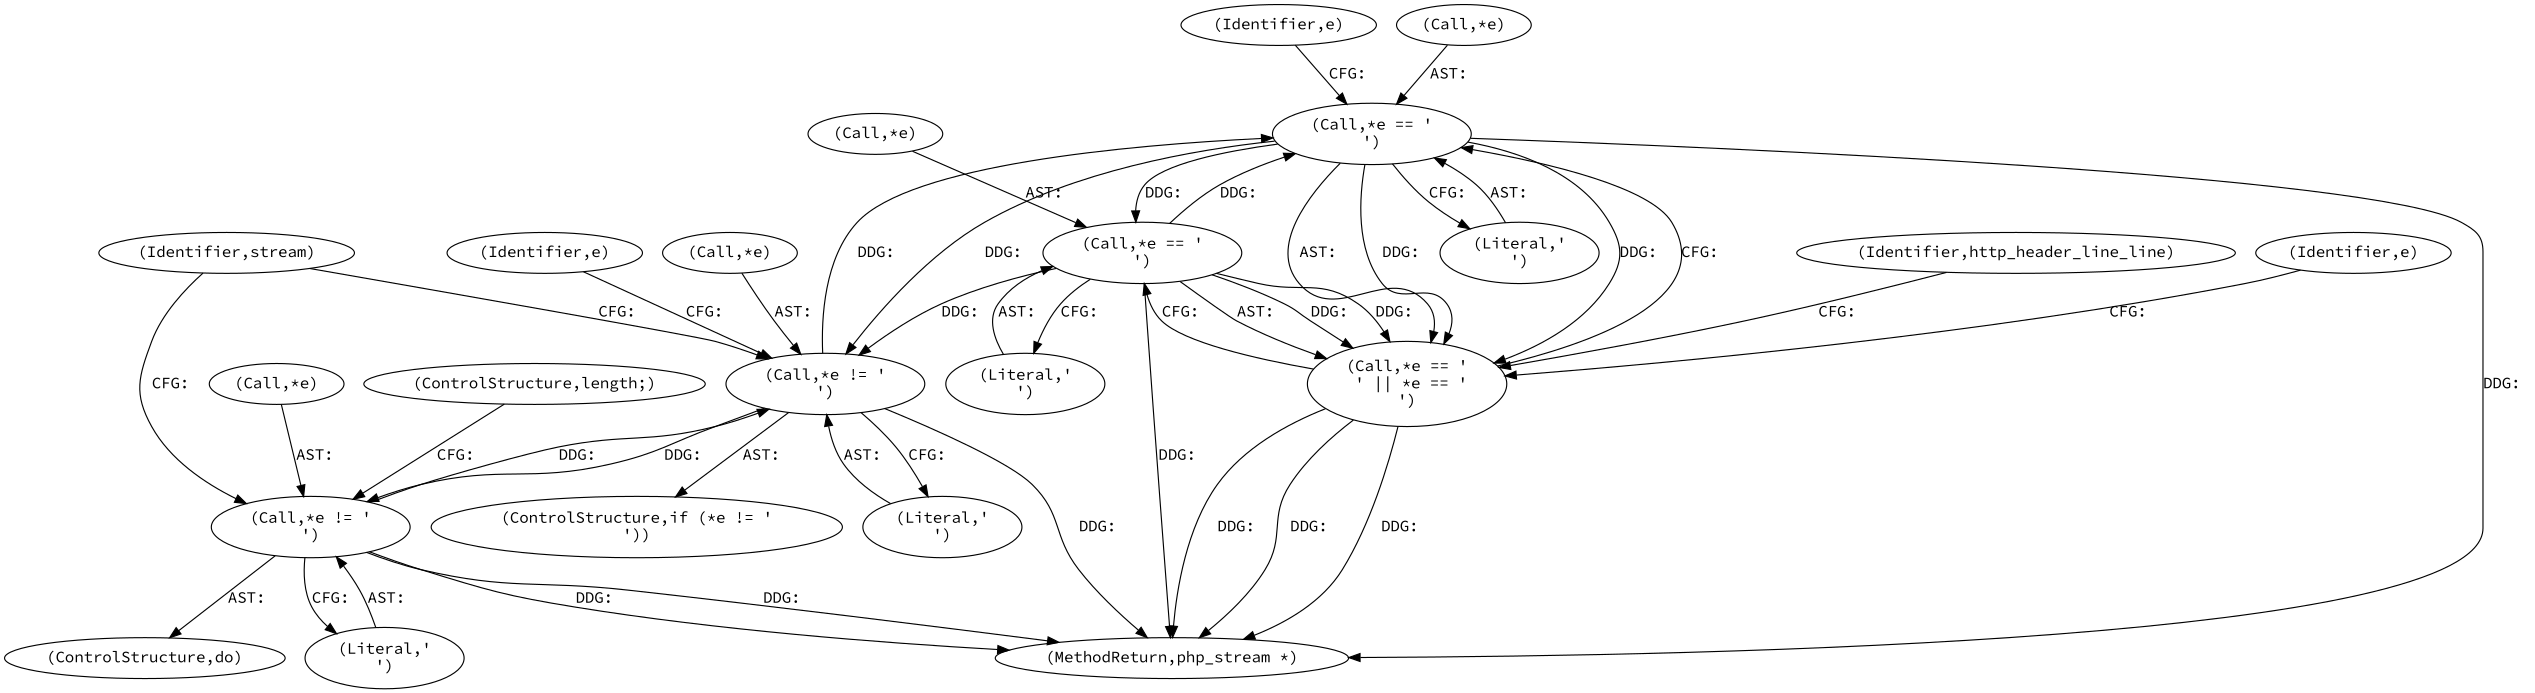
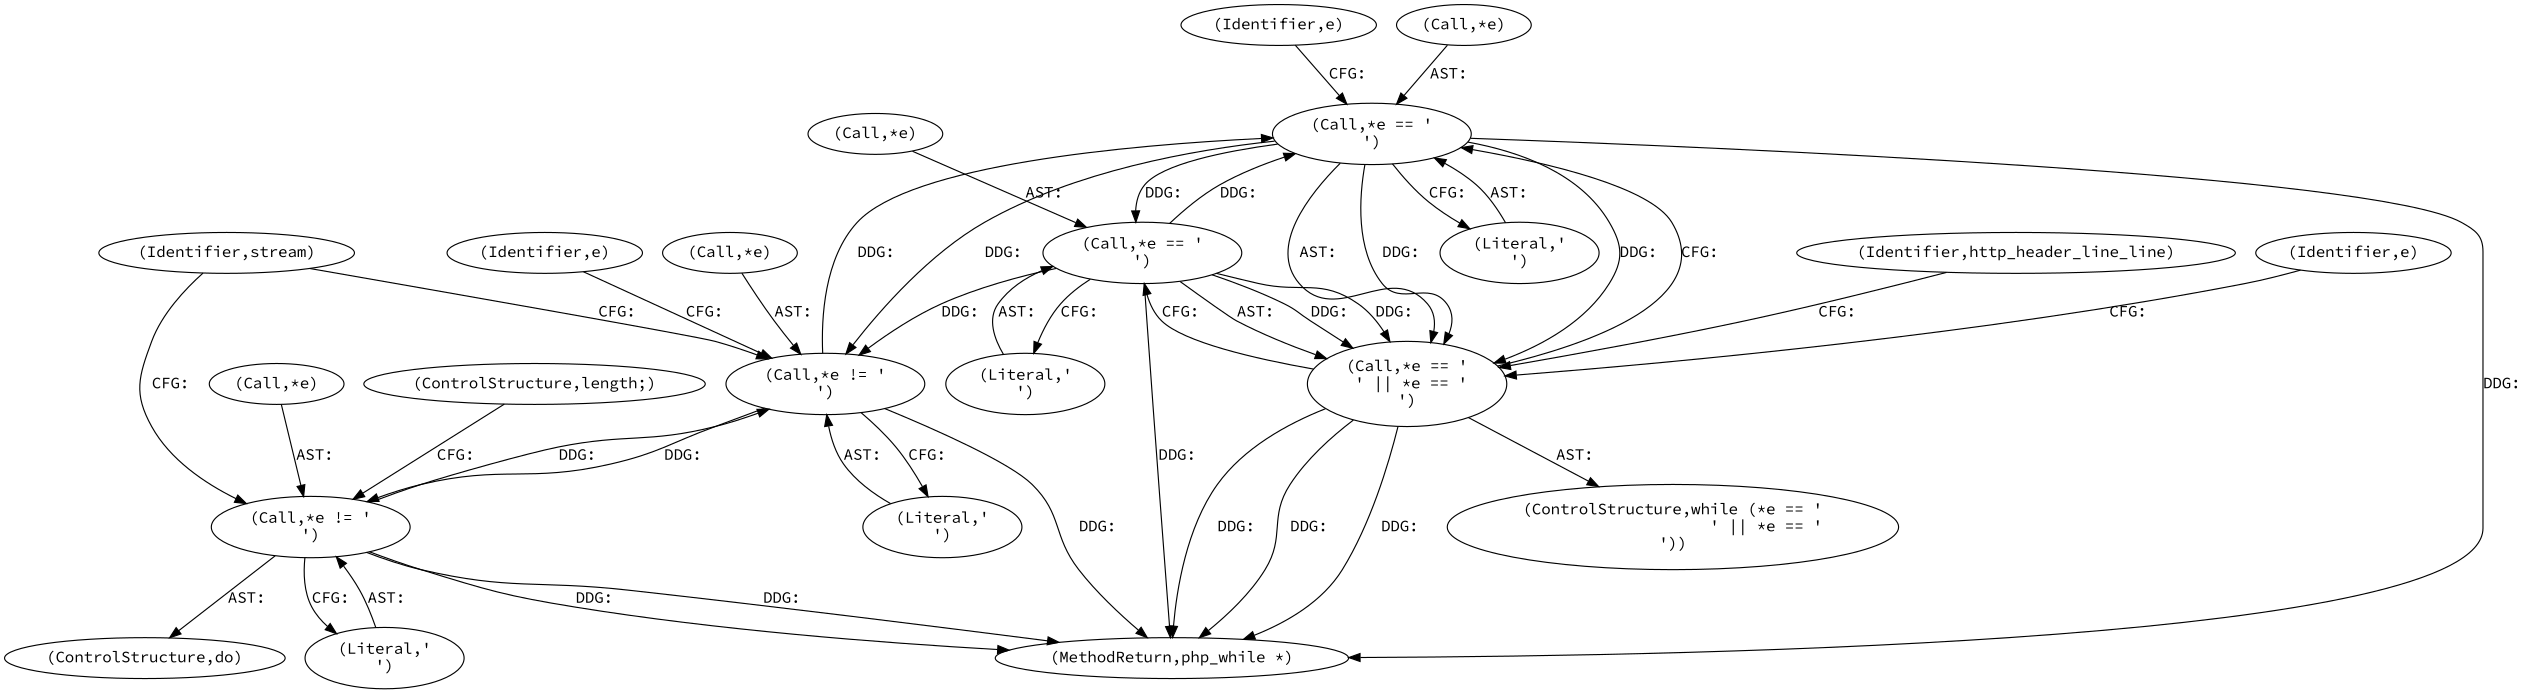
(637, 527) -> none
none -> (1673, 527)
(1172, 658) -> (1172, 658)
